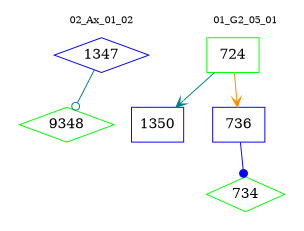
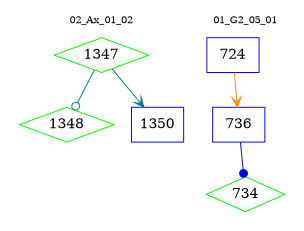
(101, 55) -> (101, 55)
(233, 55) -> (233, 55)
(205, 81) -> (125, 84)
(67, 125) -> (67, 125)
